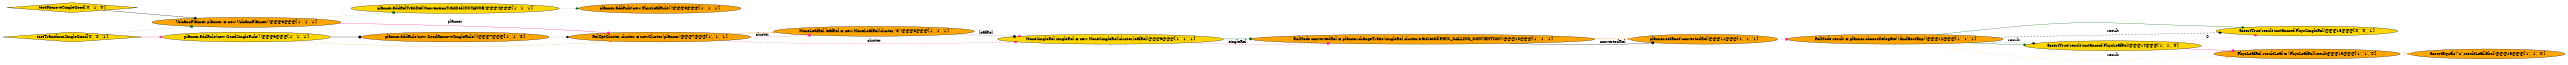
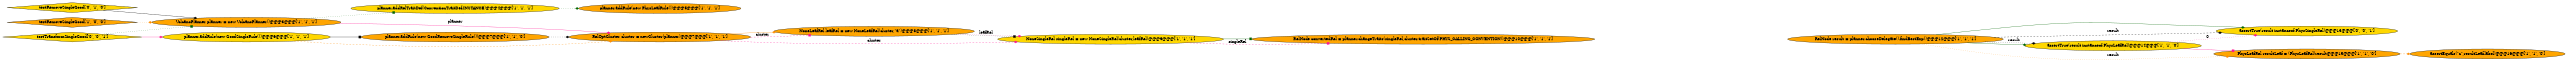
none -> (72, 22)
(1704, 39) -> none
